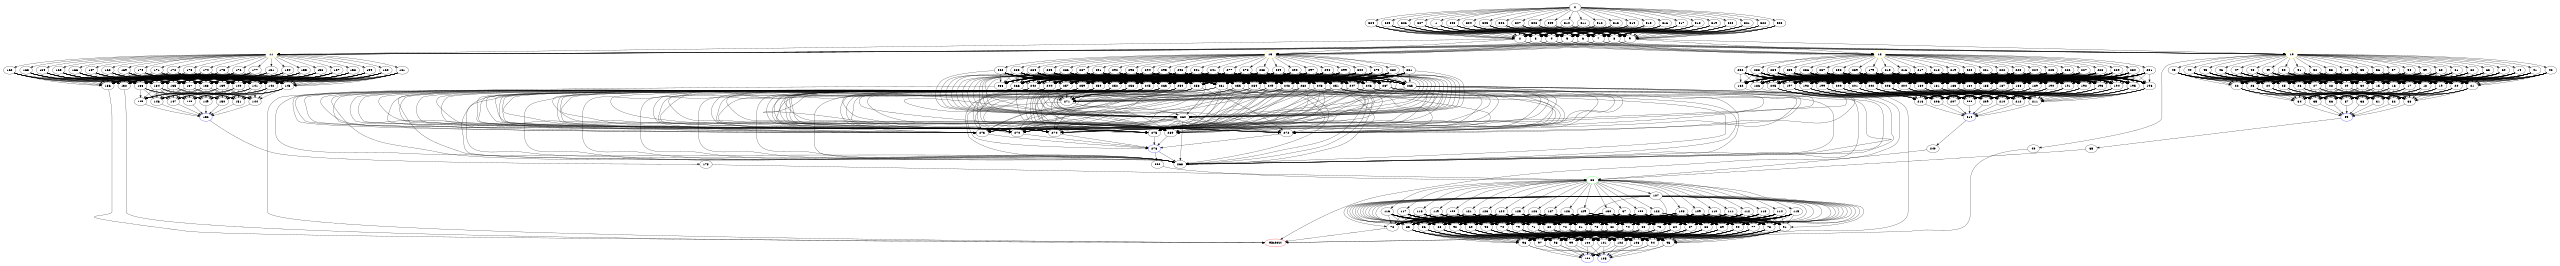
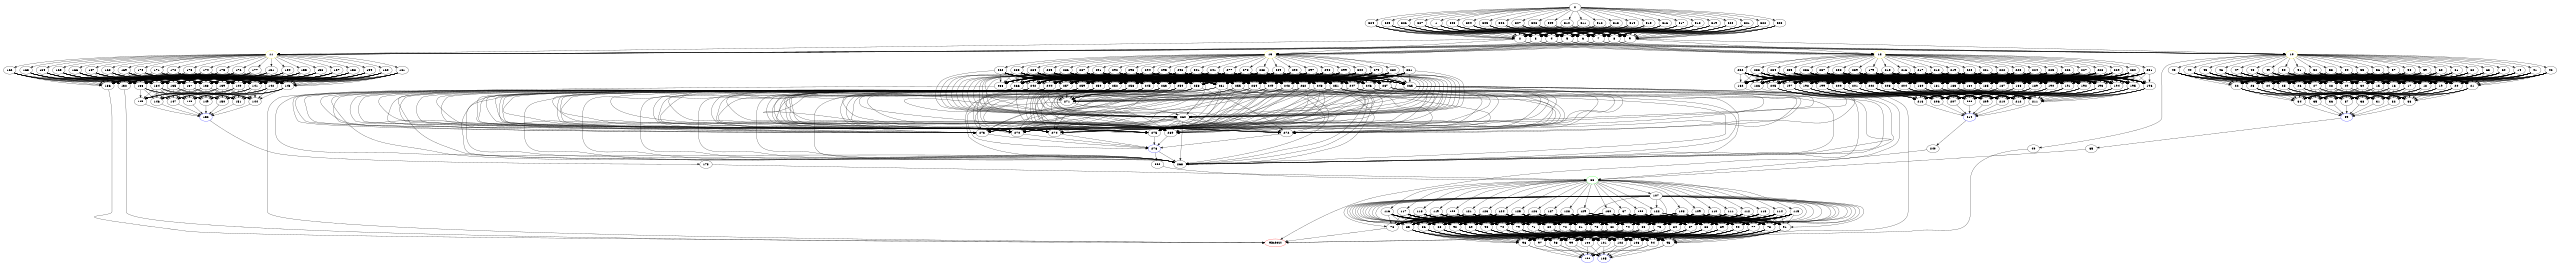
(1843, 210) -> (1656, 203)
